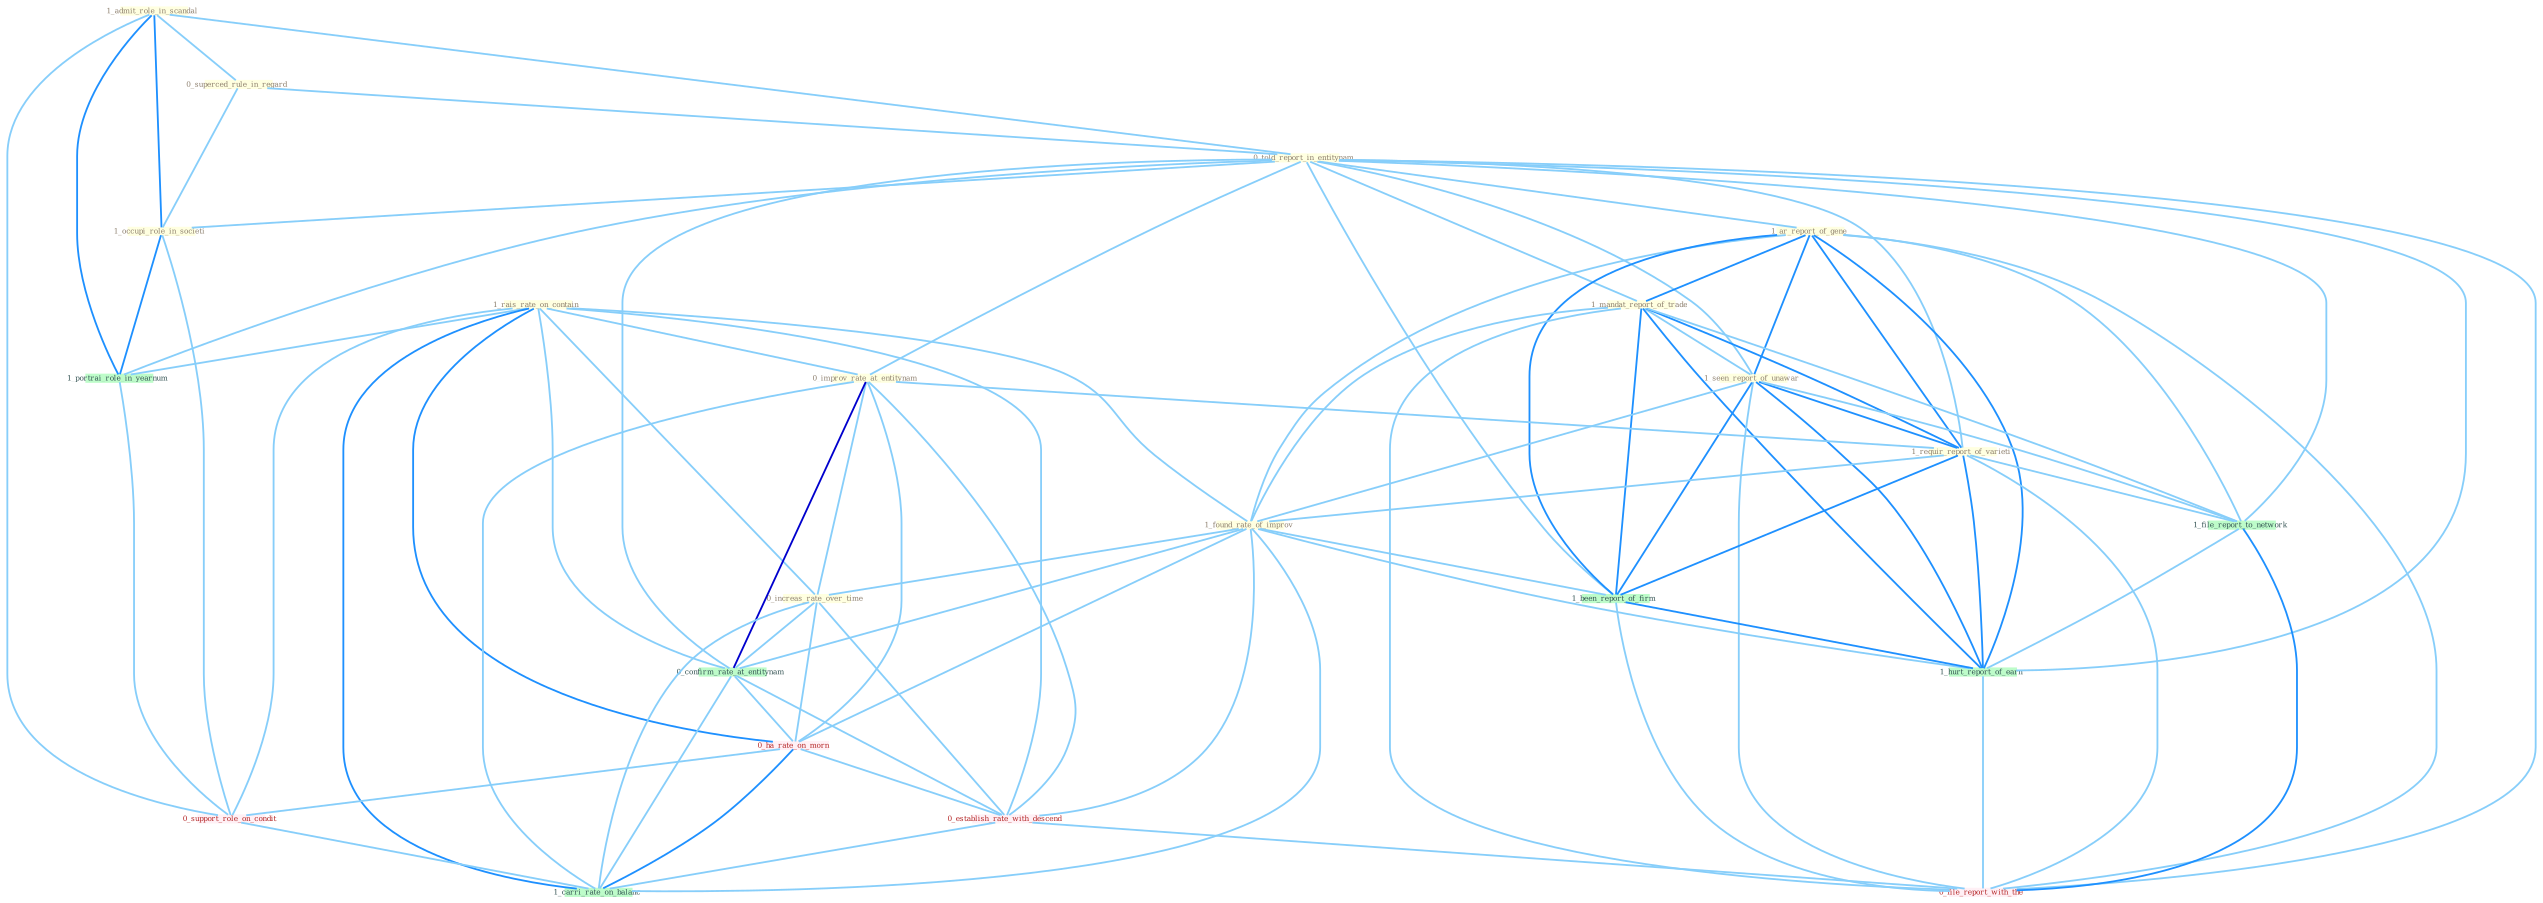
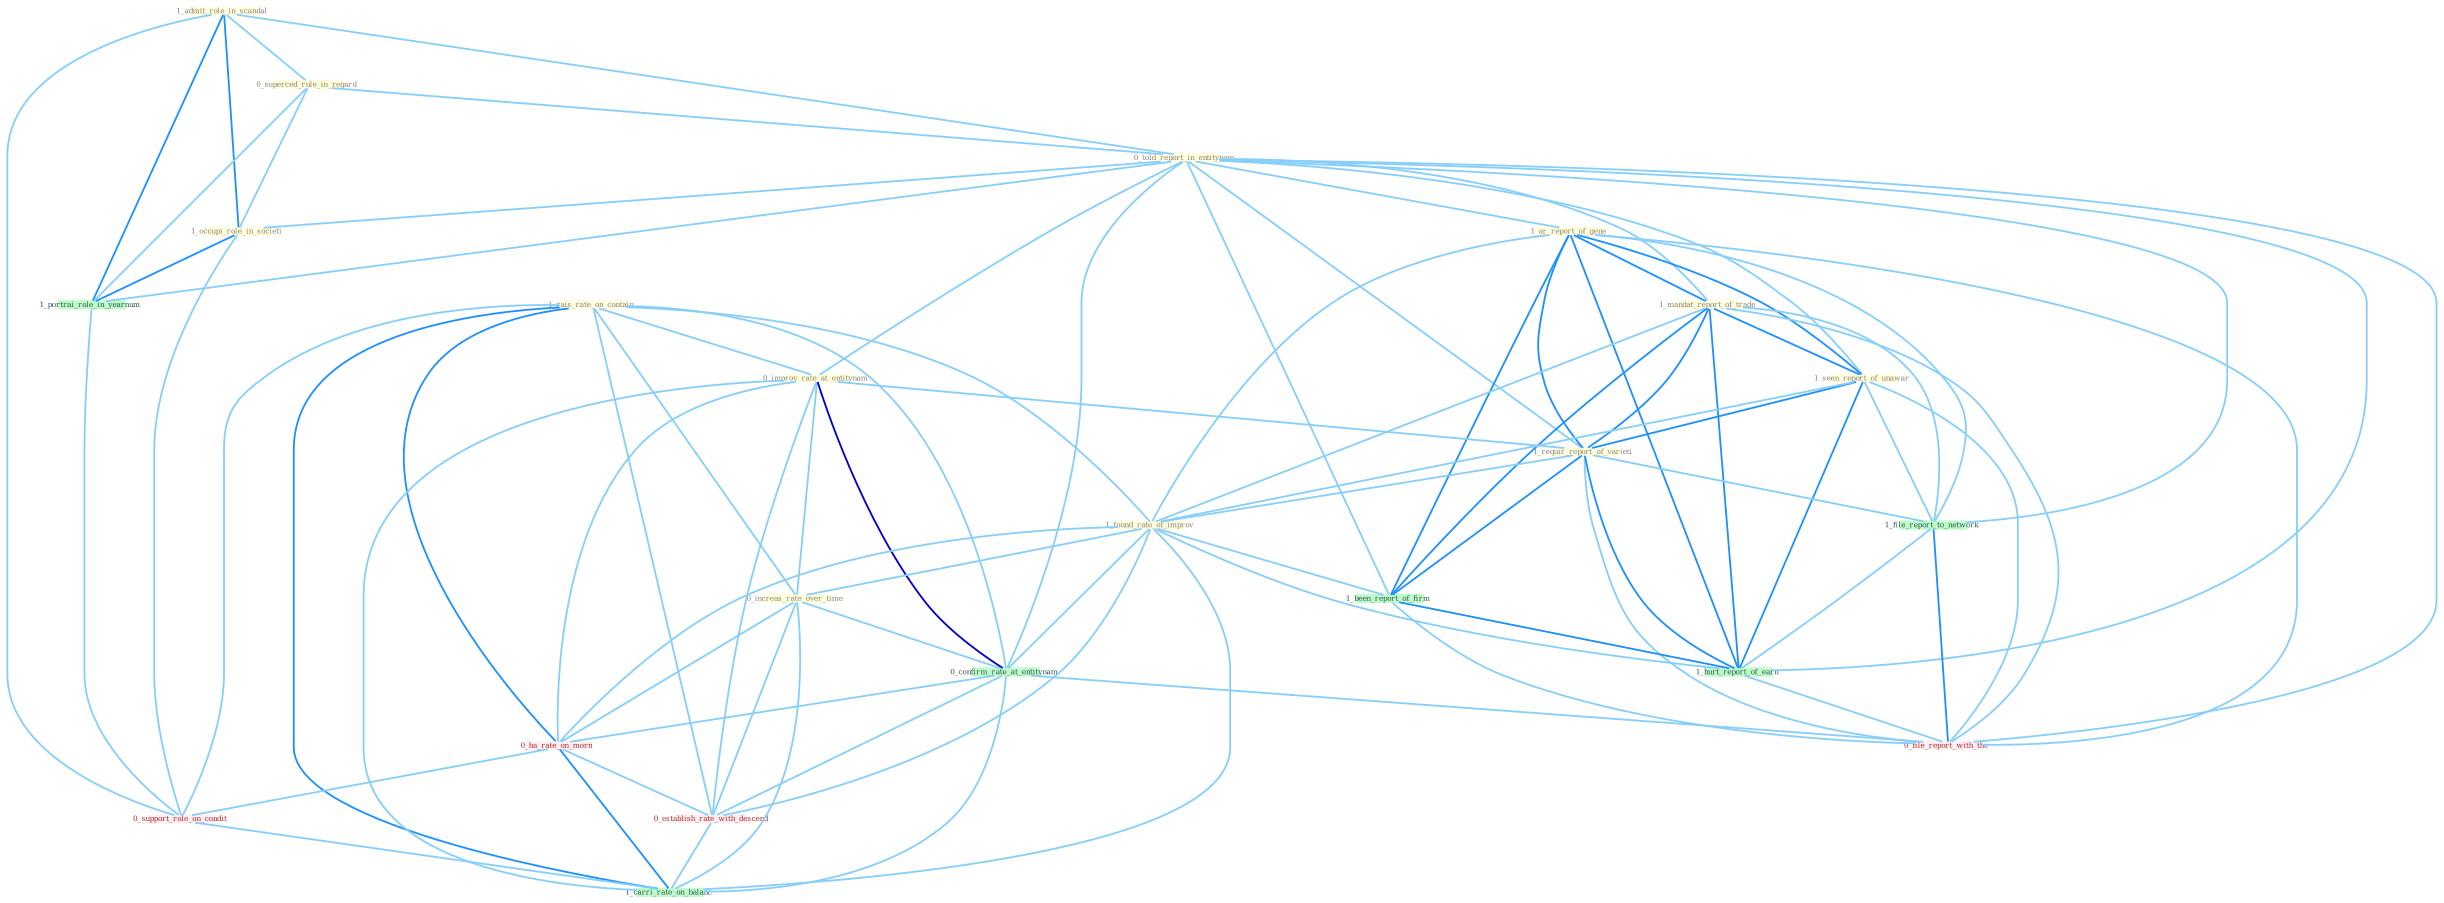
(329, 341) -> (200, 195)
(1698, 342) -> (1787, 342)
(1681, 494) -> none
(1495, 856) -> (1477, 709)
